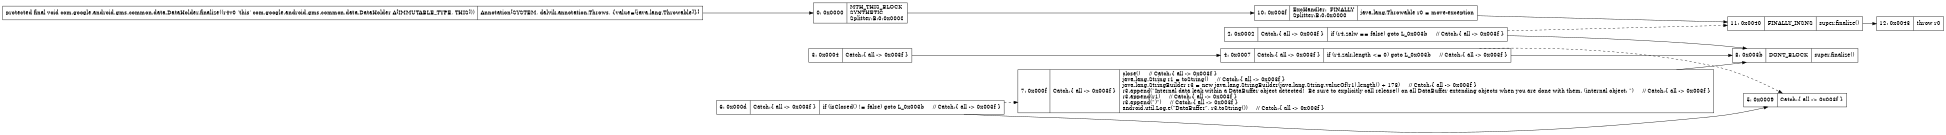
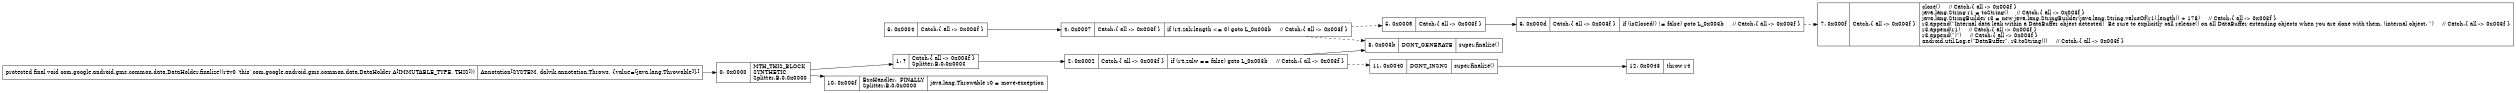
(1601, 19) -> none
(1790, 23) -> (1429, 66)
(1929, 23) -> (1679, 66)
(1620, 55) -> (1334, 39)
(1789, 55) -> (1427, 45)
none -> (936, 61)
(1704, 67) -> none
(1364, 131) -> (1499, 24)
